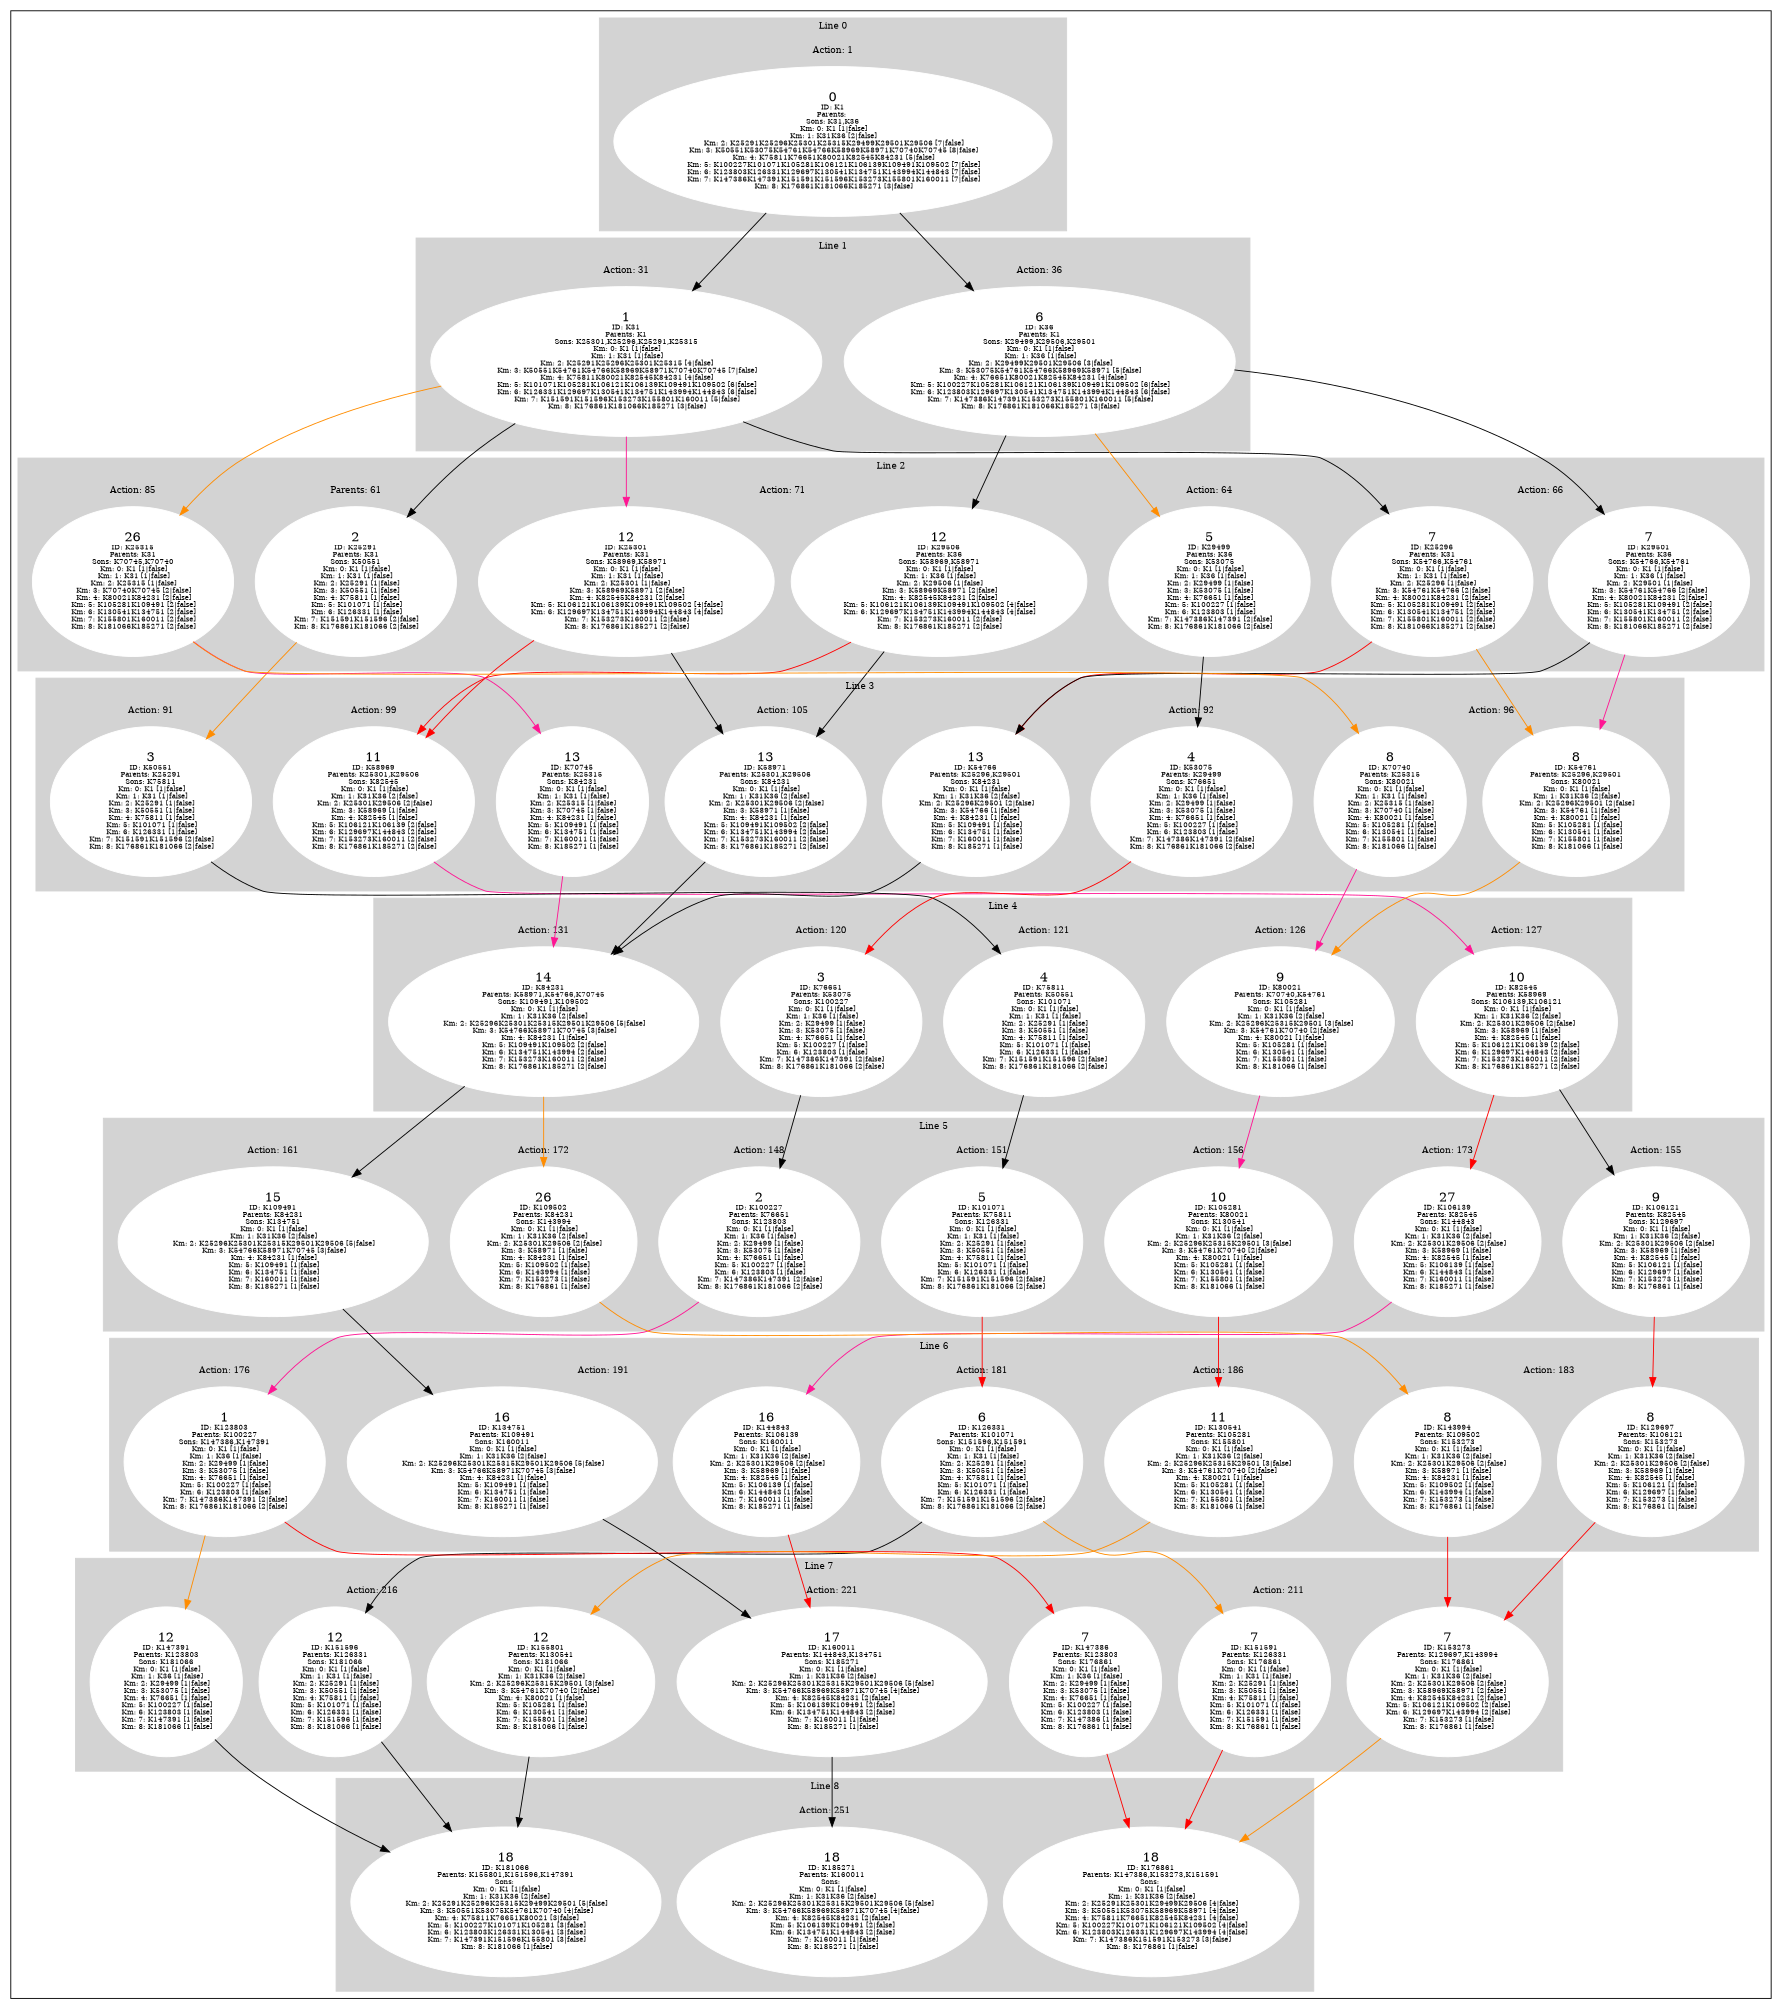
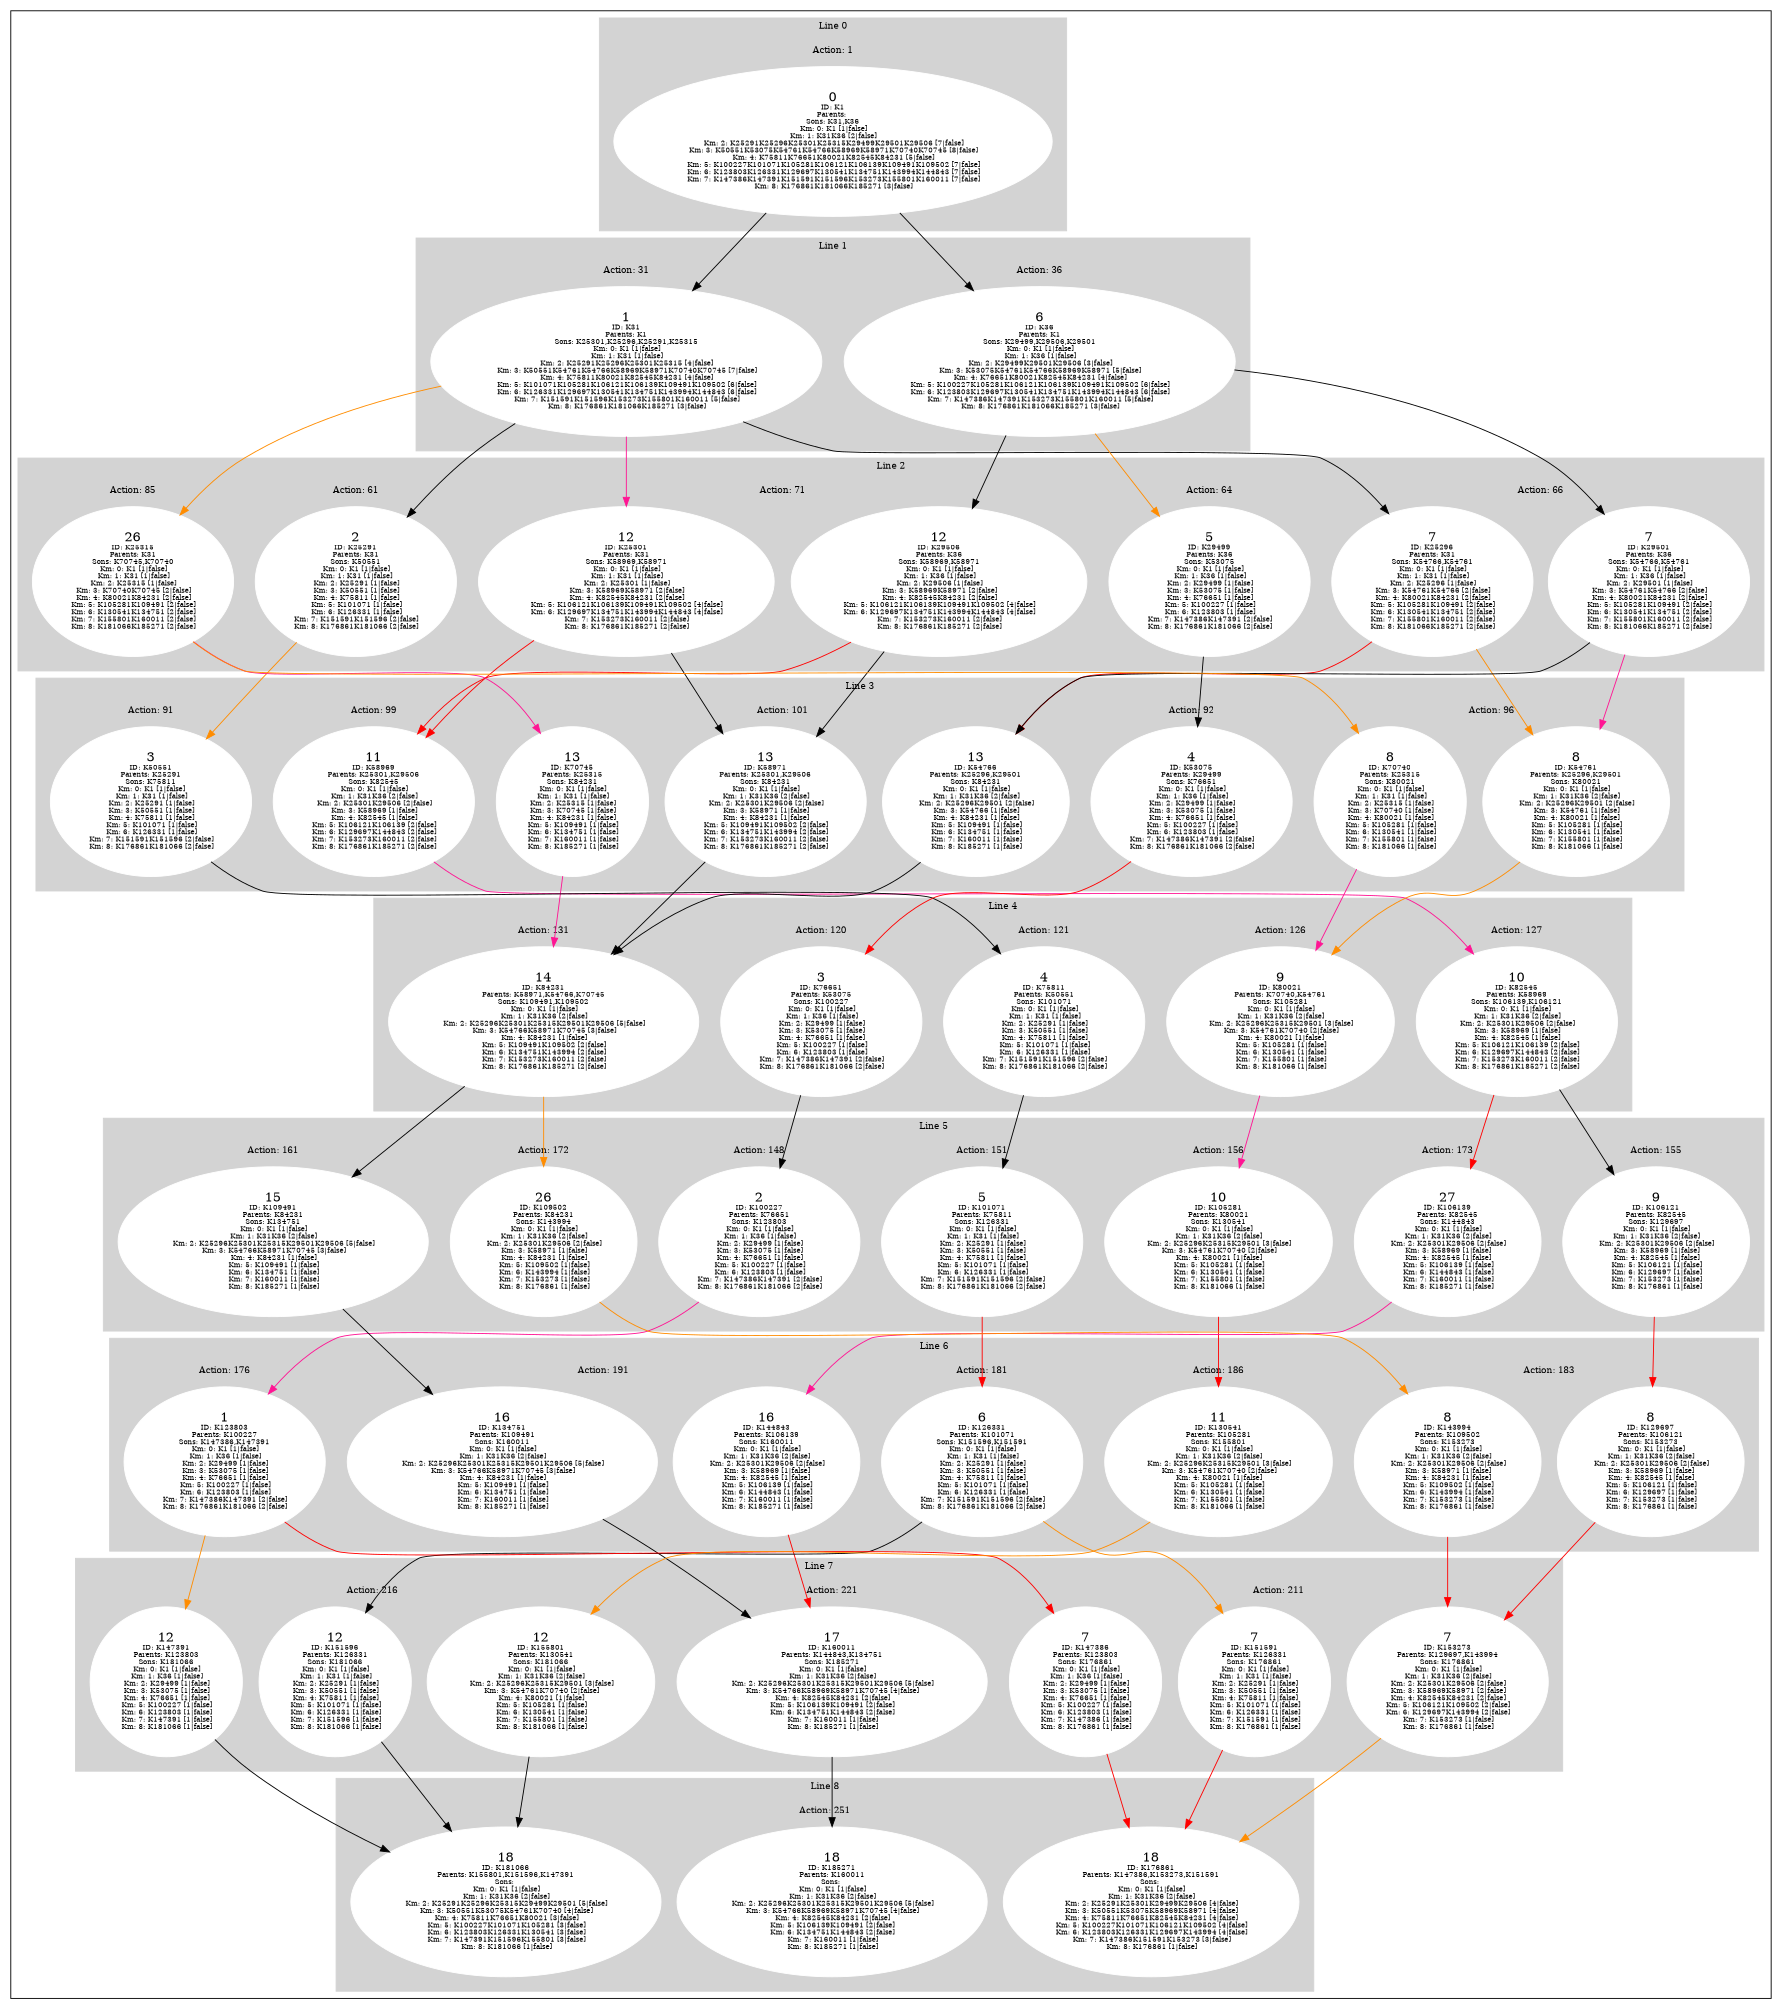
(356, 491) -> (356, 491)
(783, 711) -> (783, 711)
